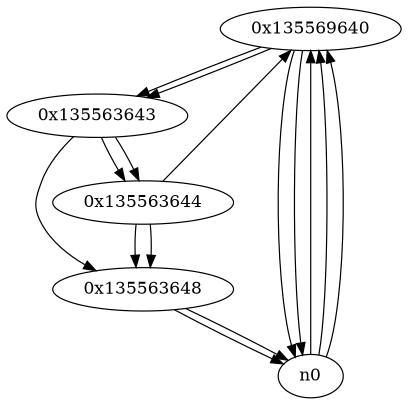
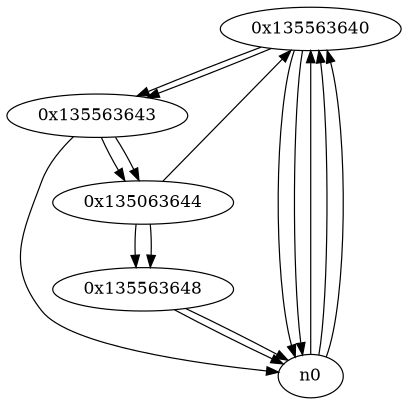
(311, 29) -> (311, 29)
(143, 203) -> (143, 203)
(36, 205) -> (58, 324)
